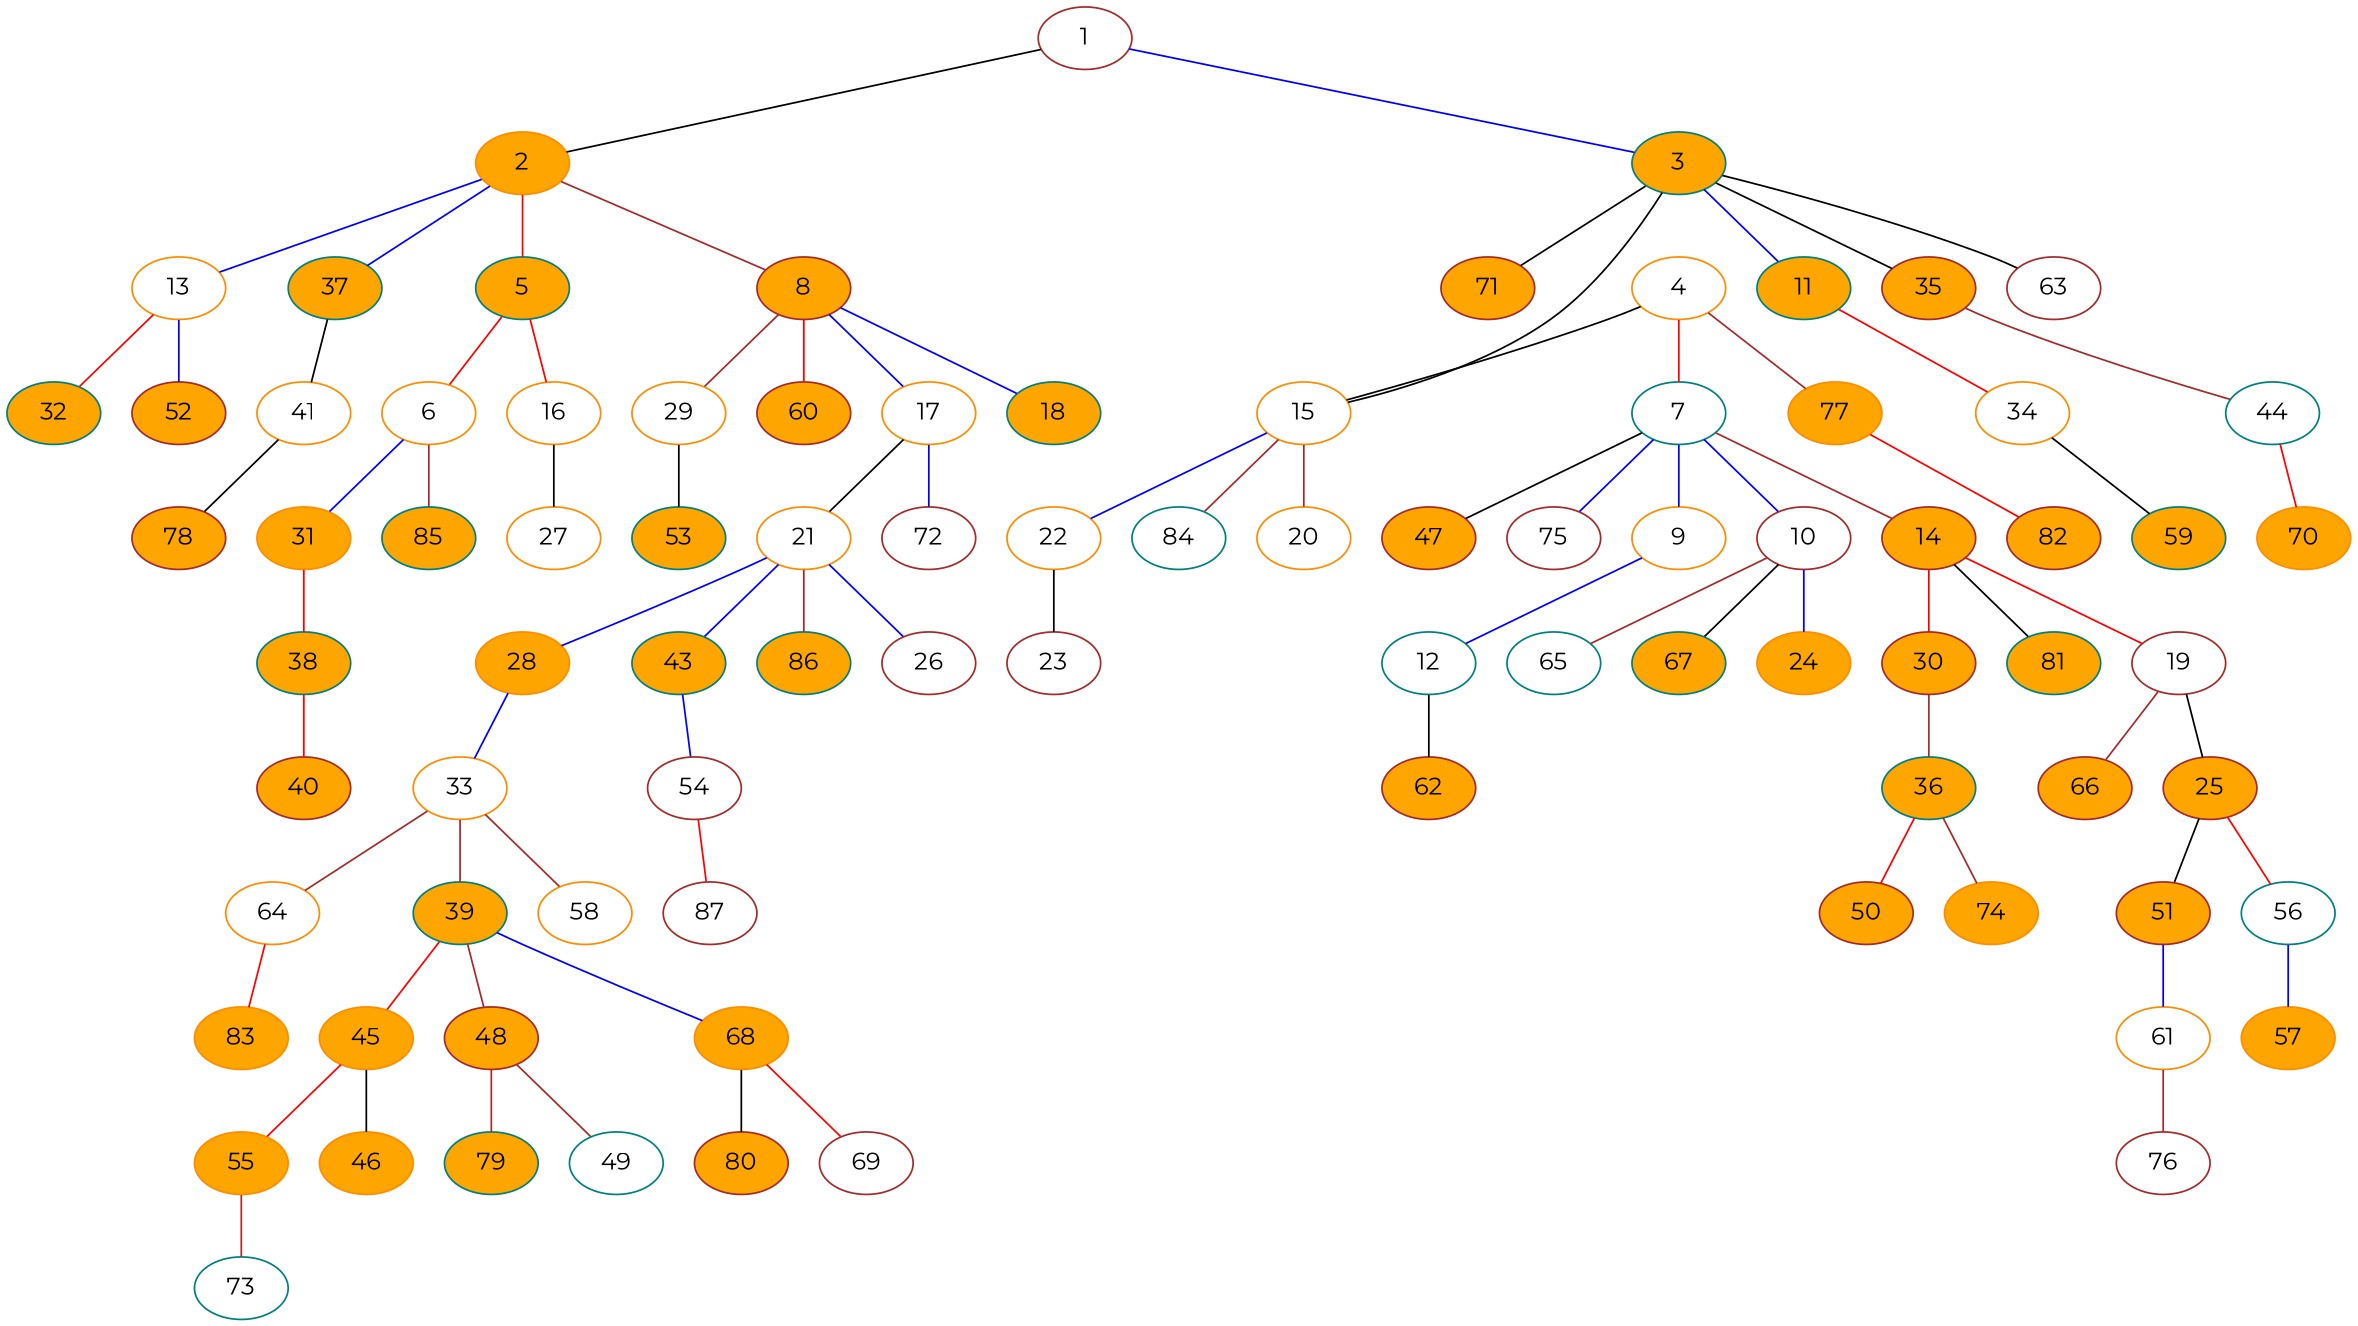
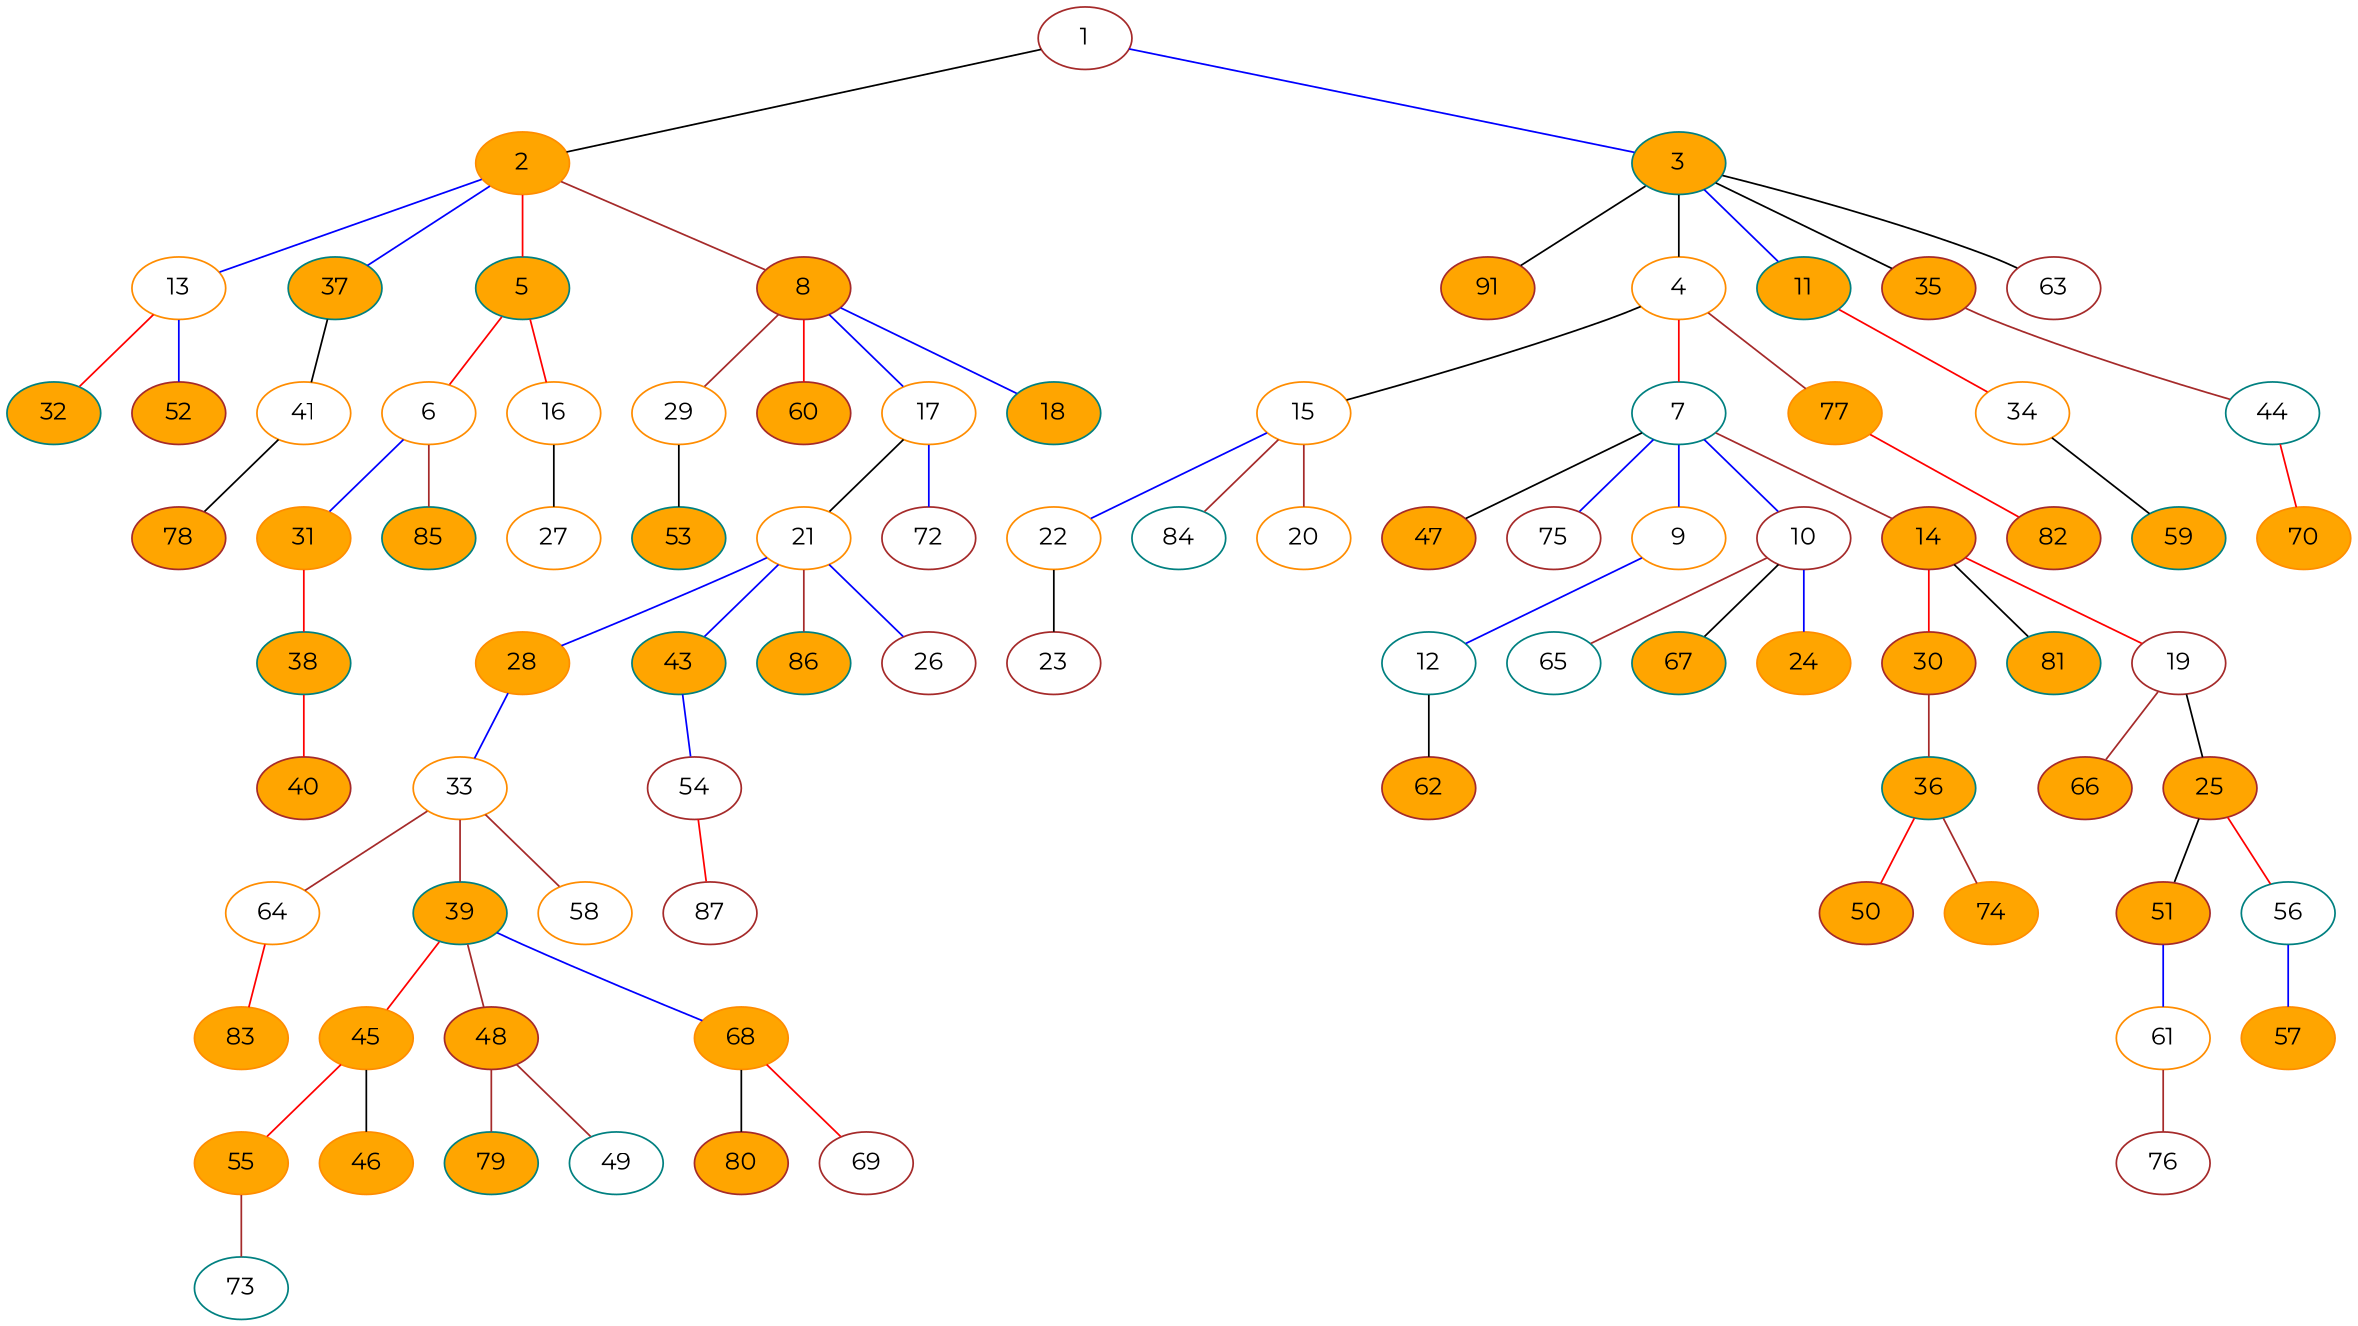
(1488, 288) -> (1488, 288)
(1529, 333) -> (1679, 226)
